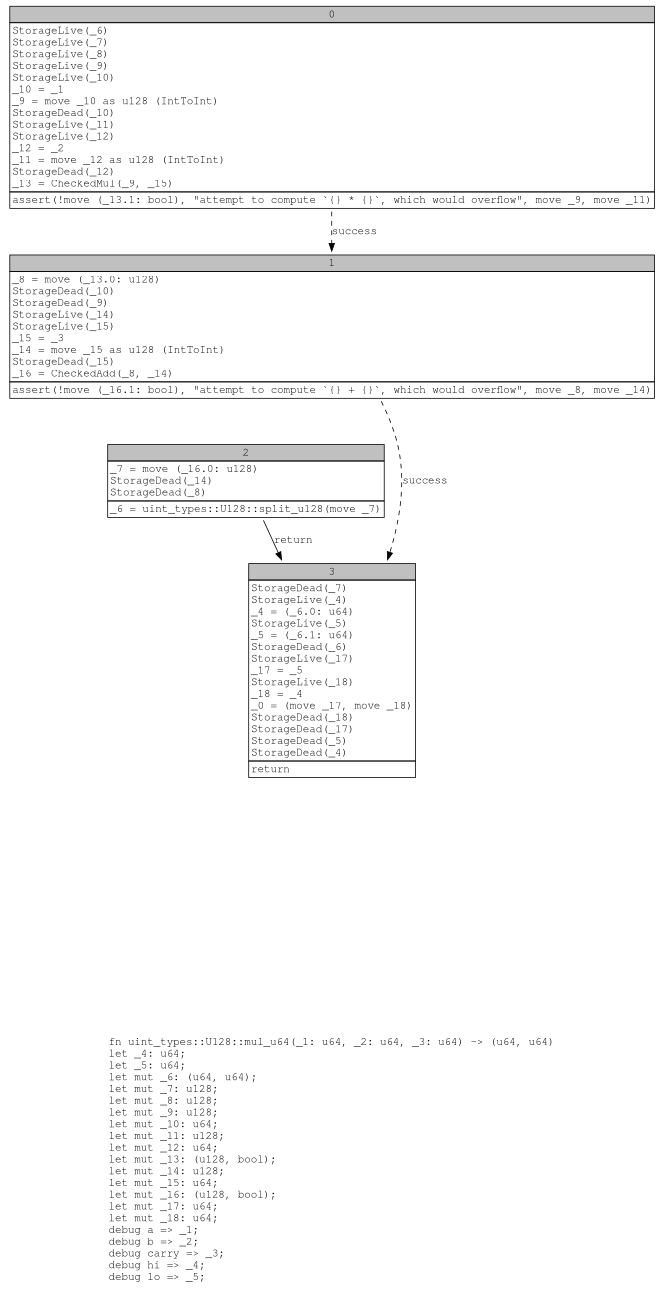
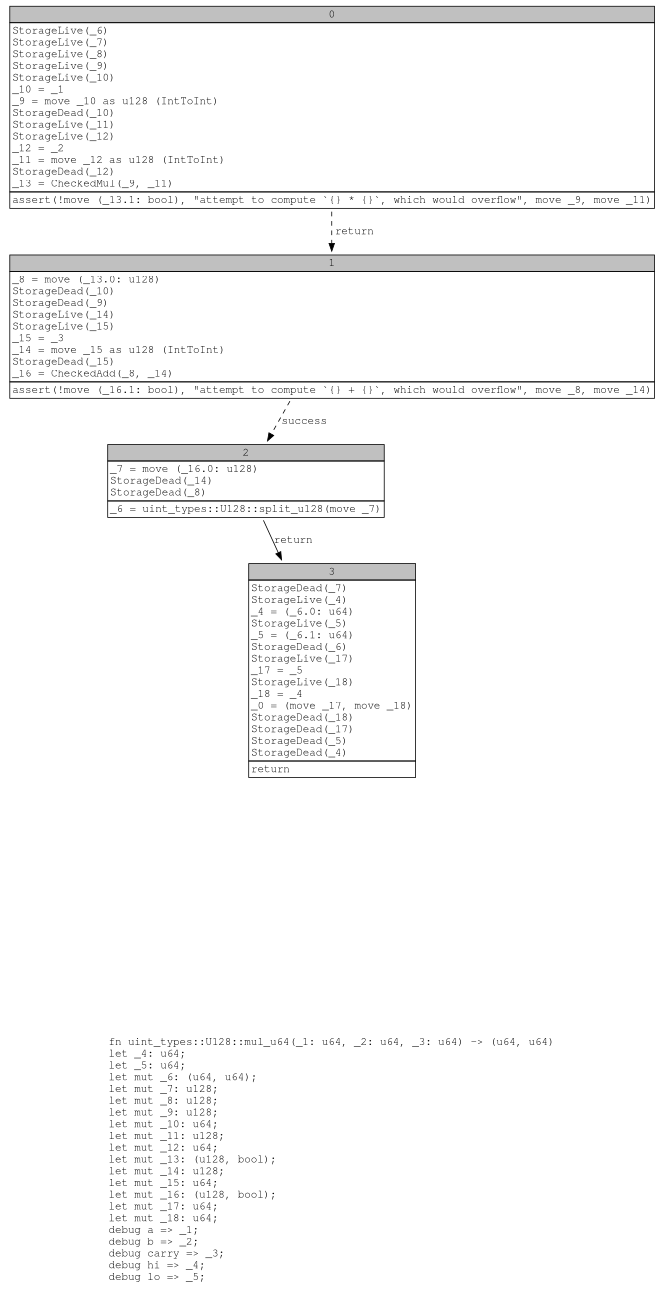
(93, 183) -> (93, 183)
(354, 231) -> (354, 231)
(402, 476) -> (281, 418)
